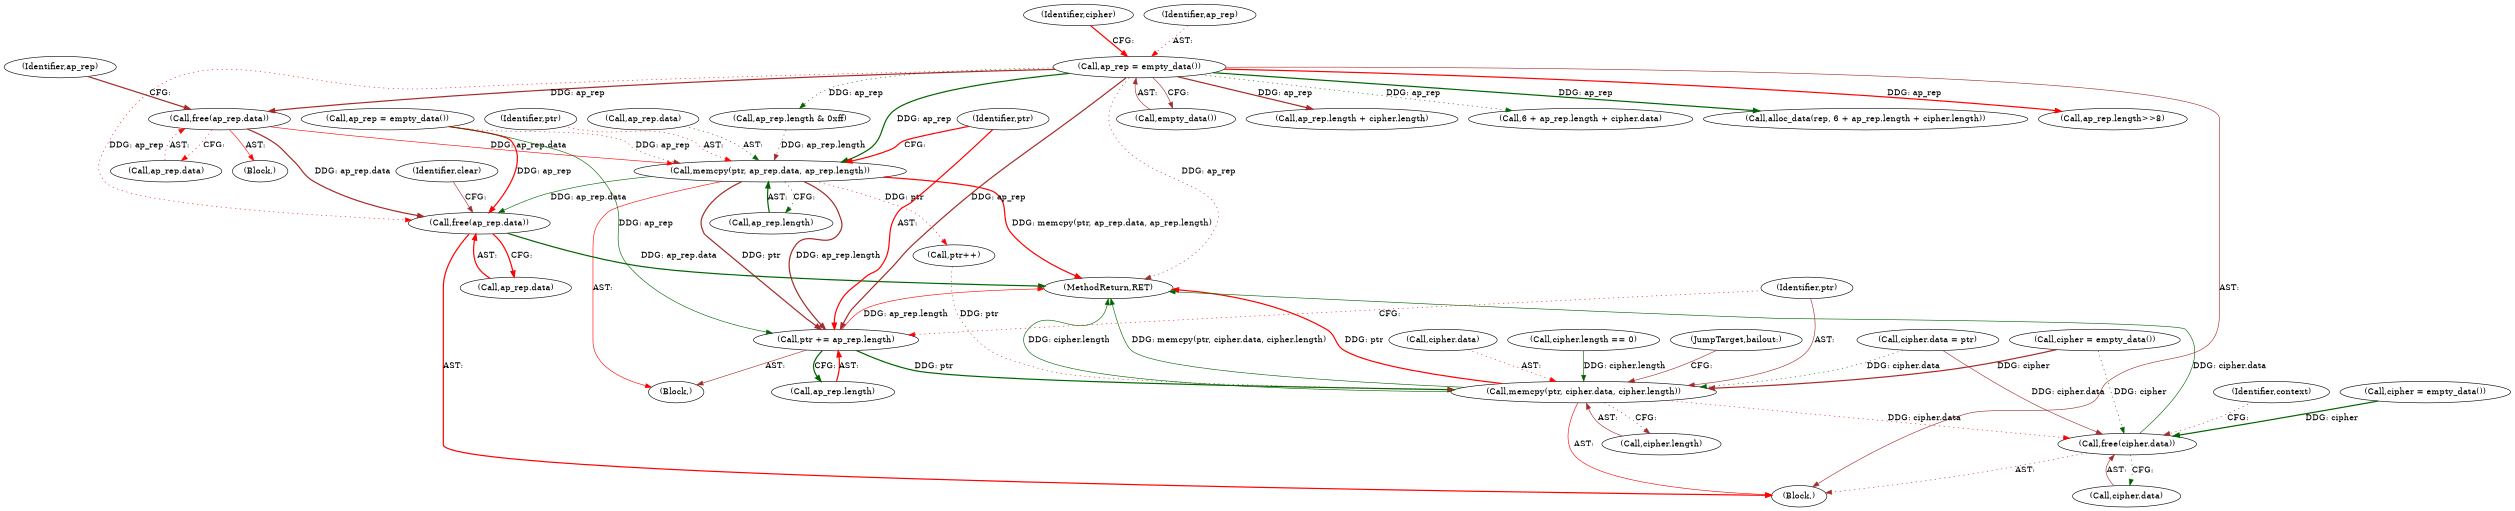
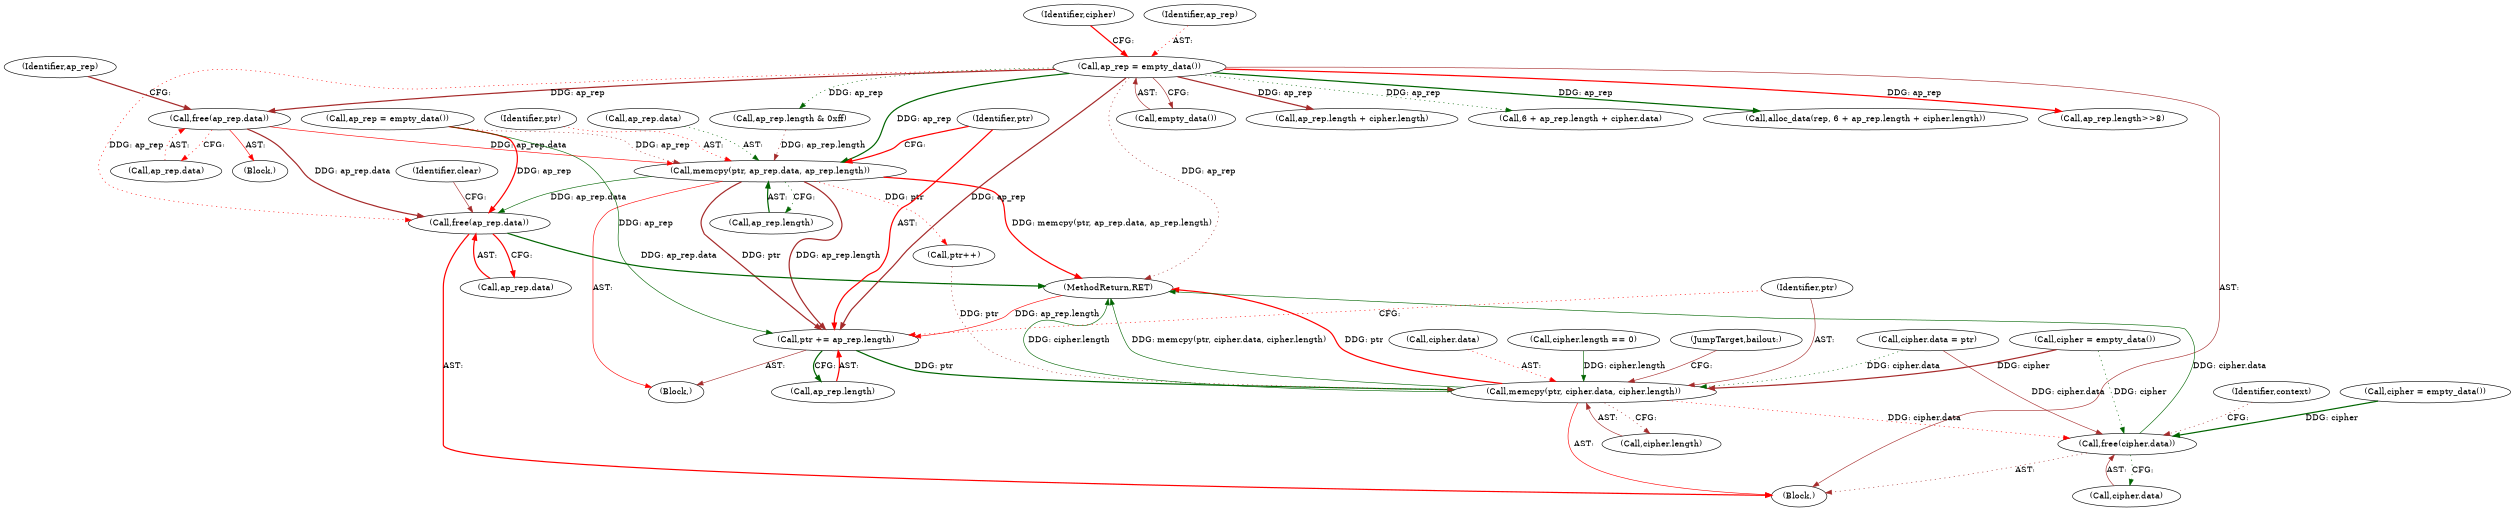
(935, 295) -> (993, 321)
